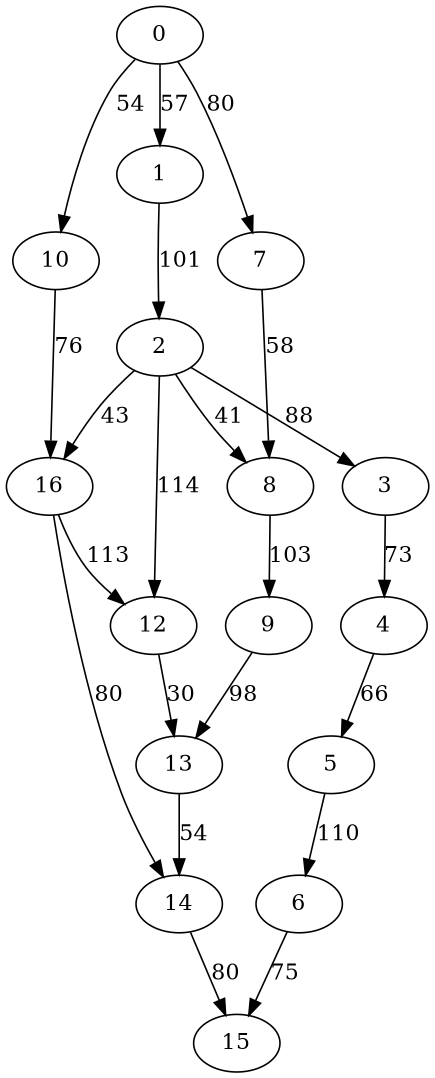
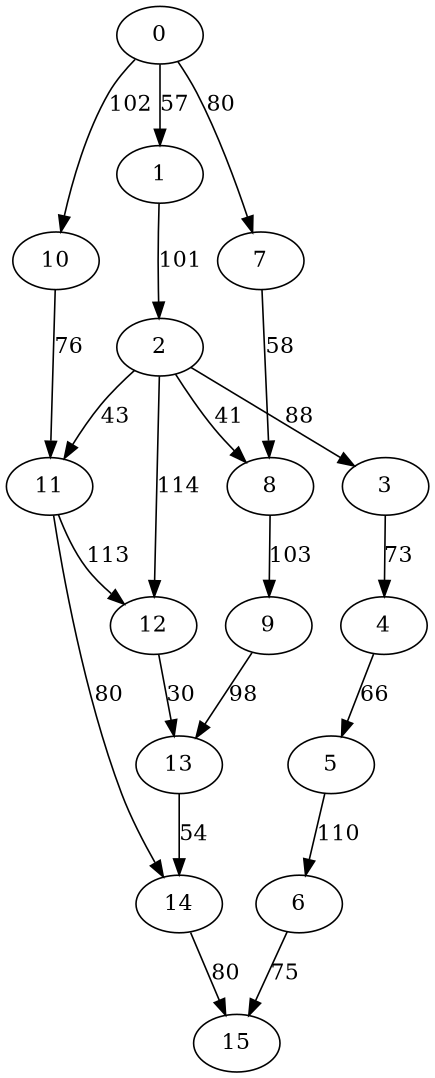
(131, 105) -> (131, 105)
(50, 486) -> (50, 486)
